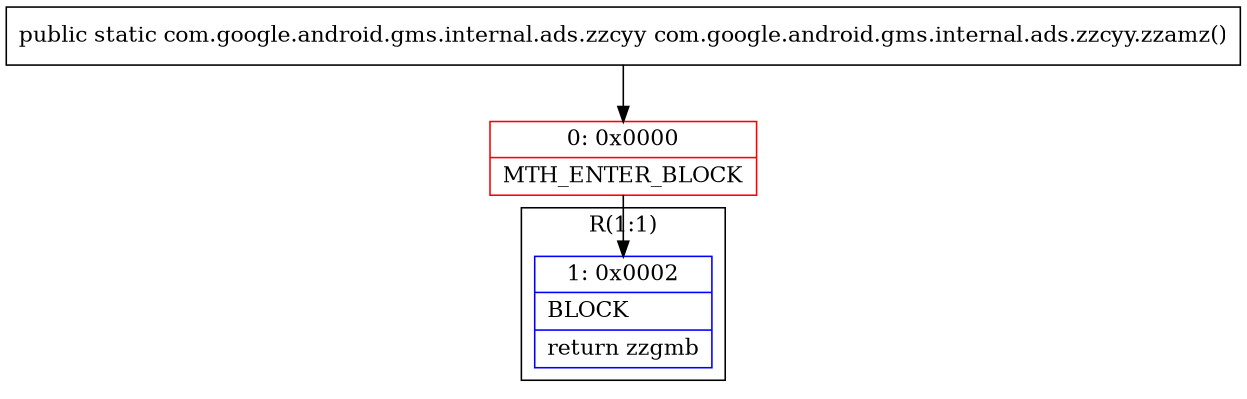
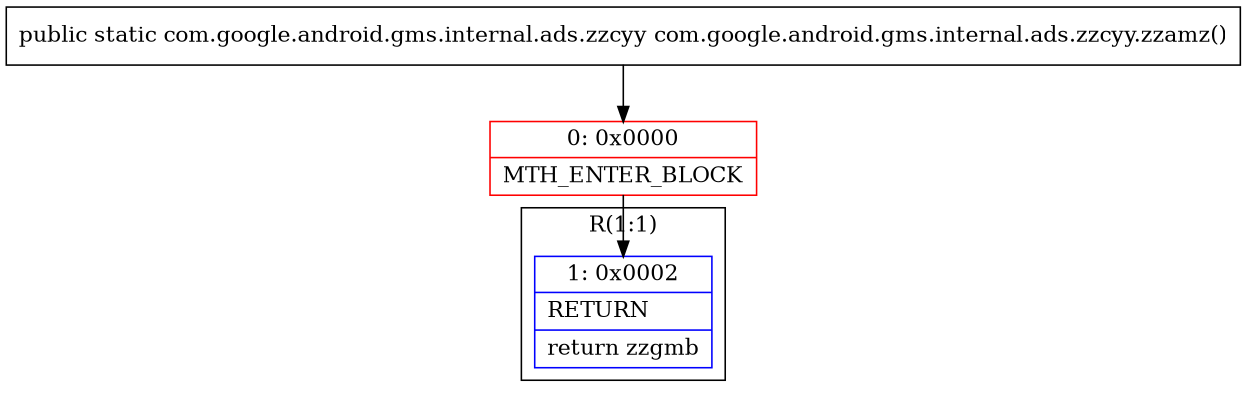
(588, 310) -> (598, 310)
